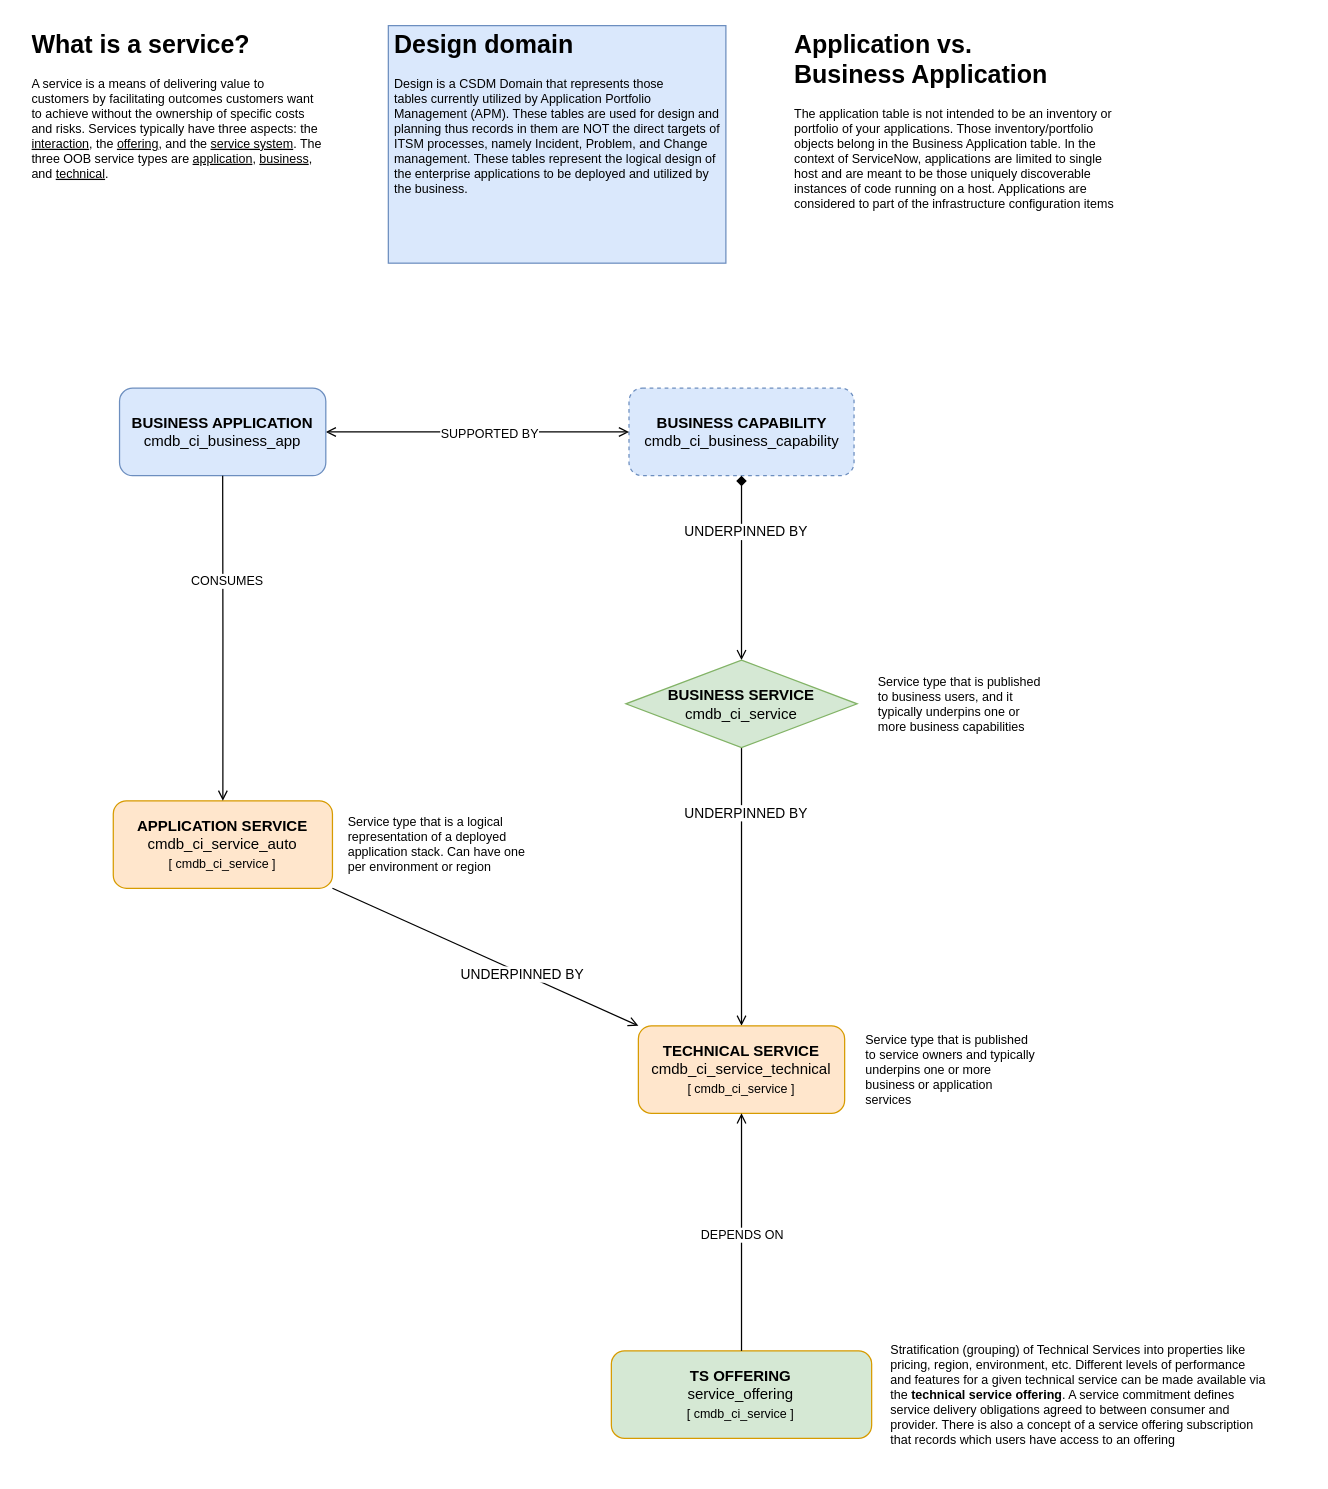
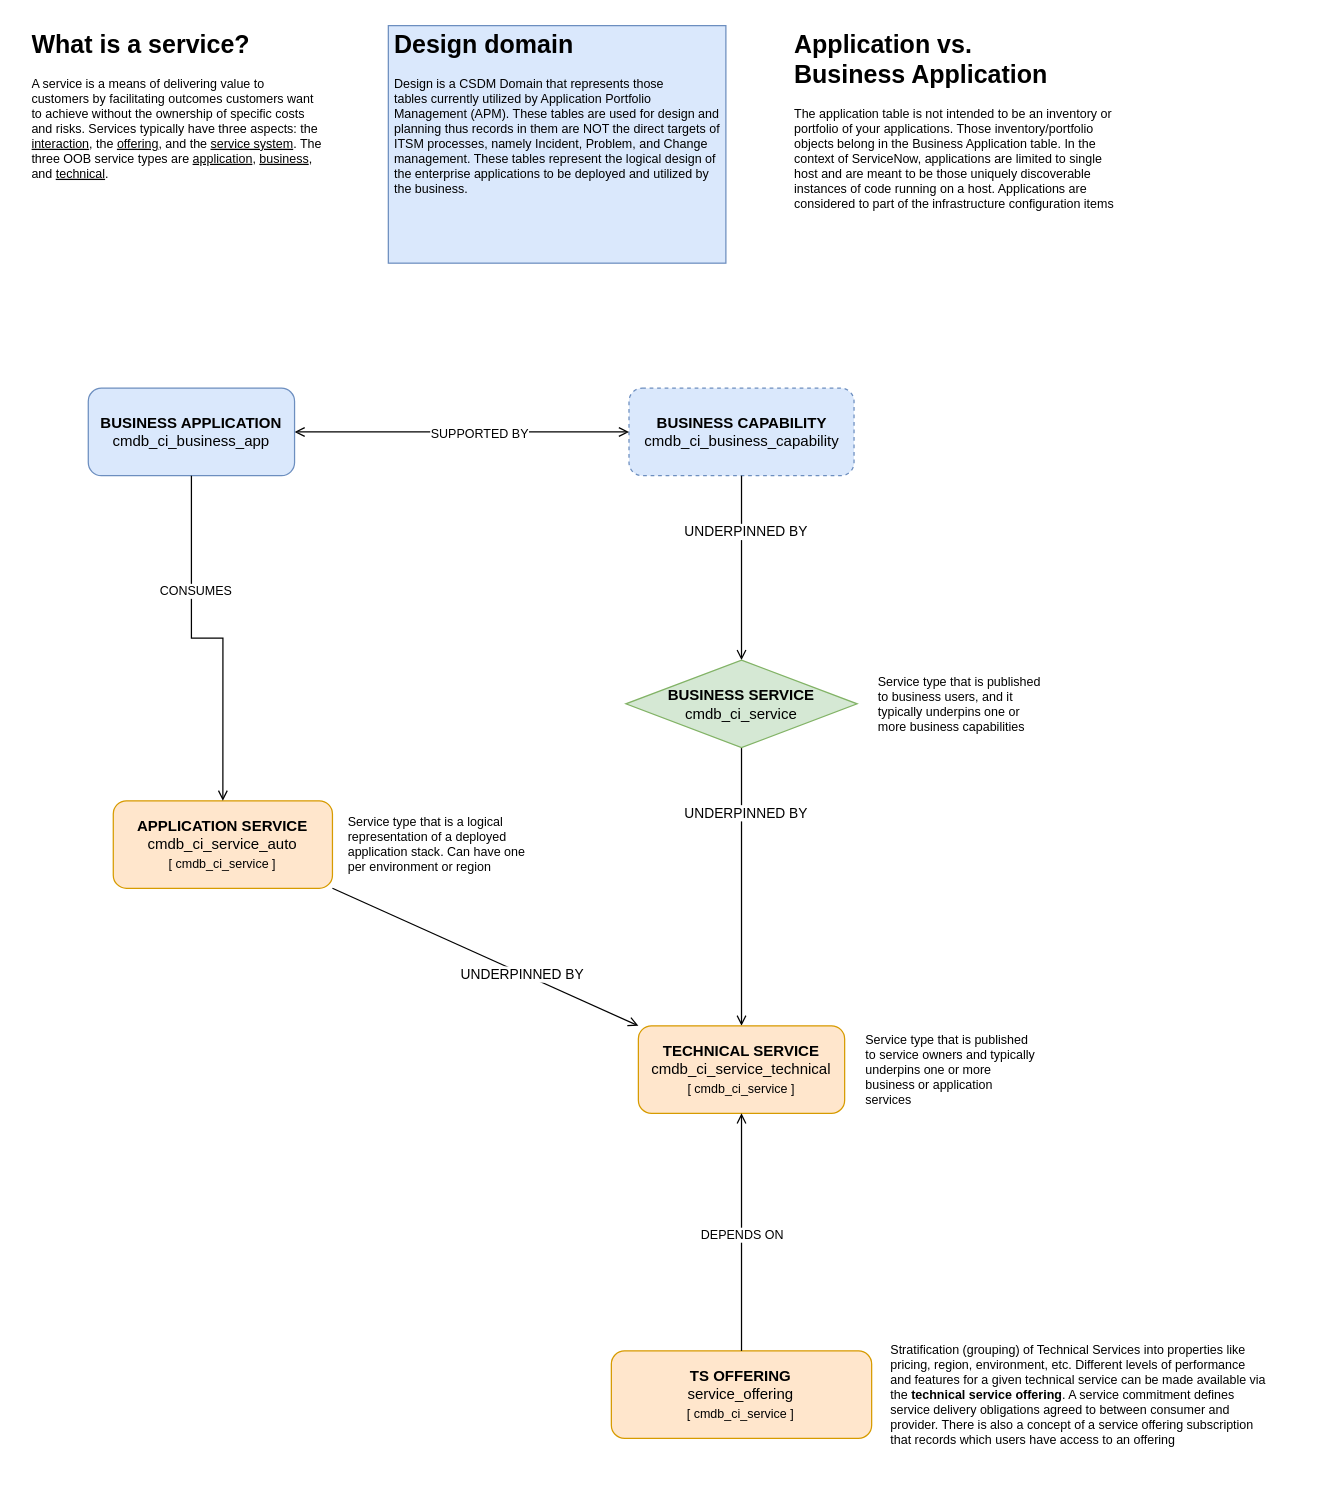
(223, 432) -> (191, 432)
(741, 486) -> (741, 481)
(741, 1394) -> (741, 1394)
